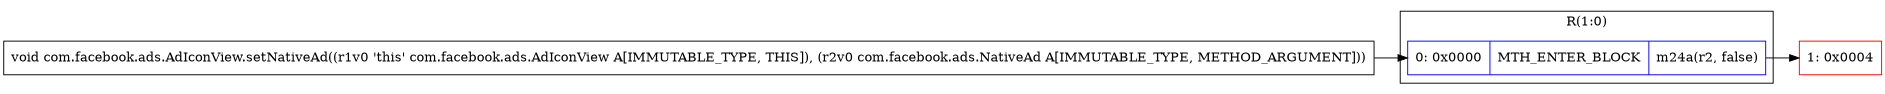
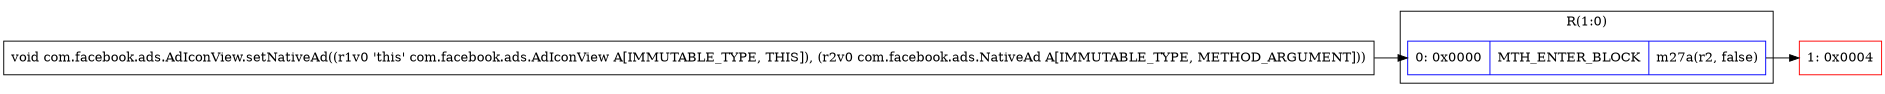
(1707, 57) -> (1707, 57)
